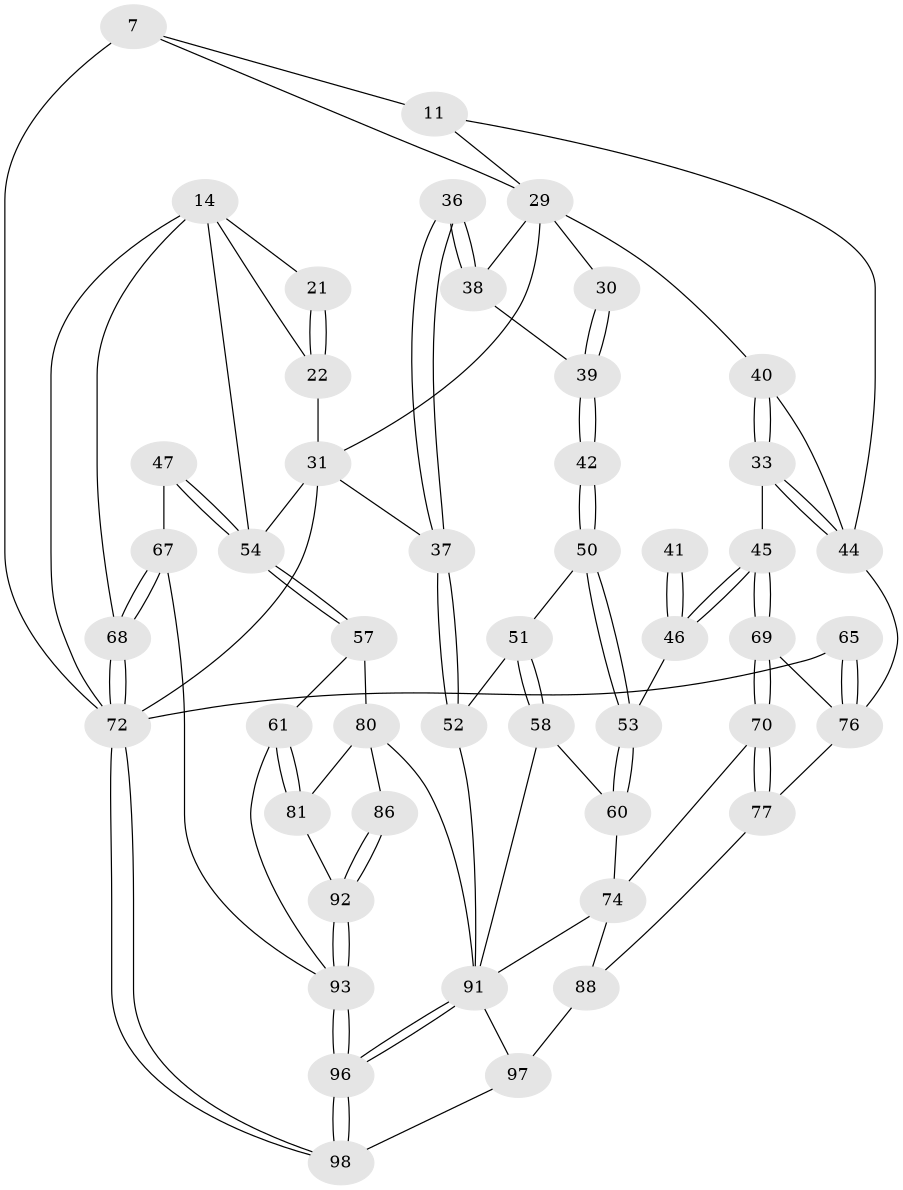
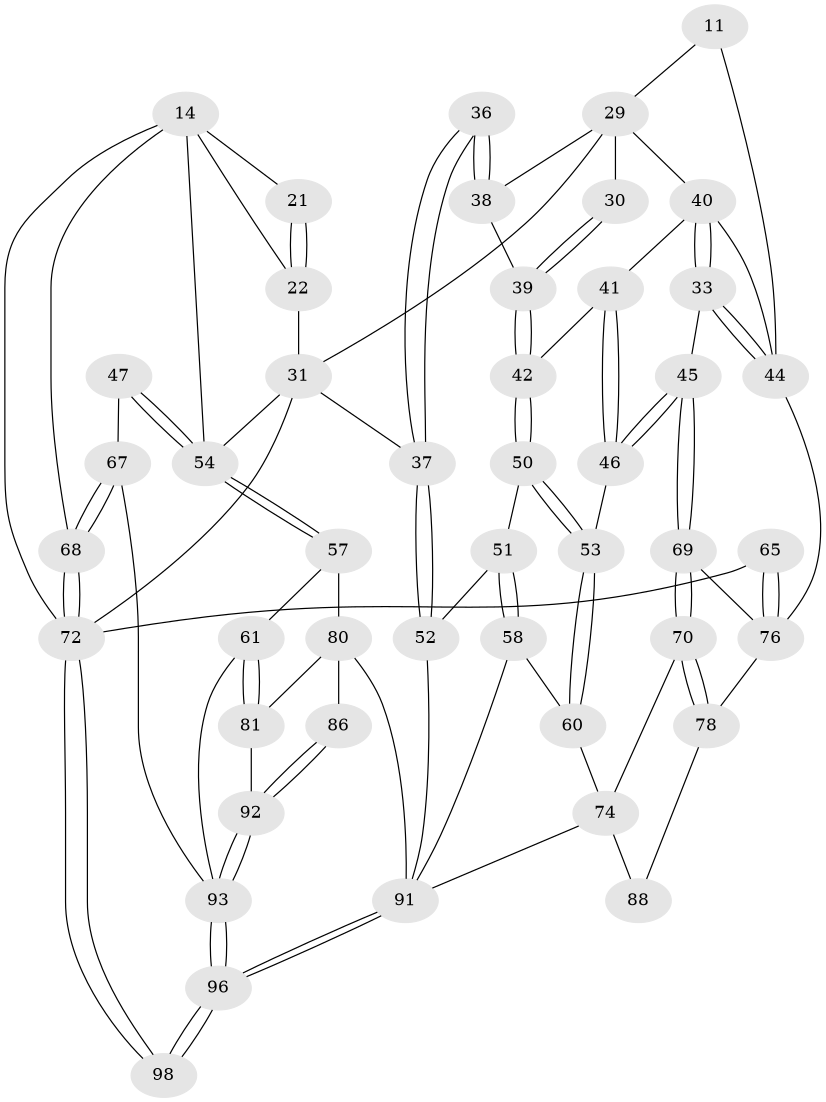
(134, 27) -> none
none -> (657, 245)
none -> (567, 332)
(762, 813) -> (706, 726)
(518, 1076) -> none
